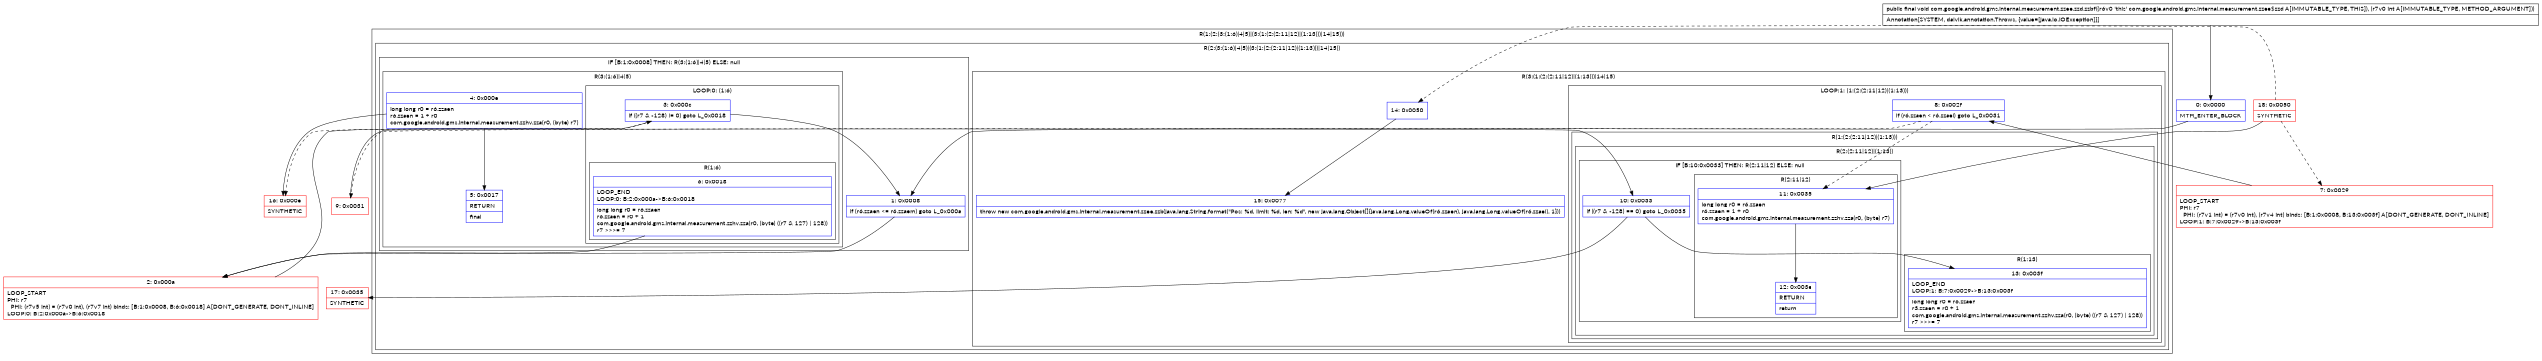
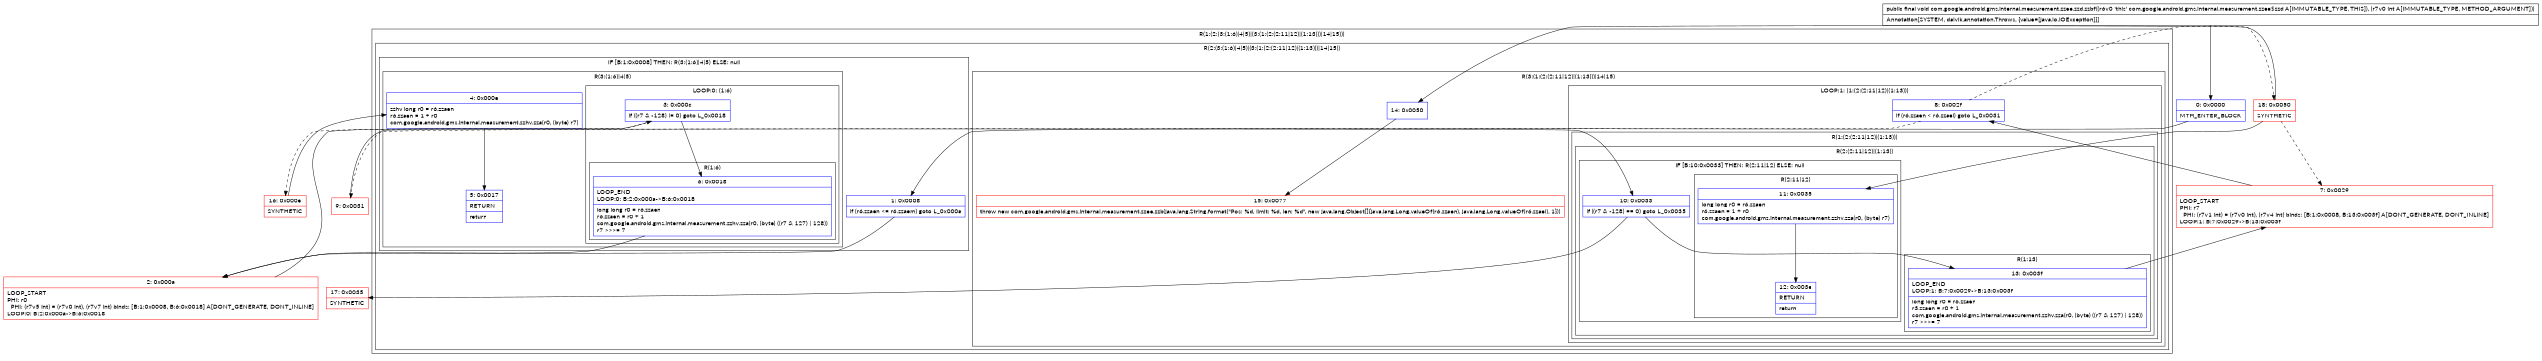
(1867, 26) -> (1867, 26)
(422, 109) -> (422, 109)
(817, 125) -> (691, 147)
(315, 128) -> (313, 136)
(1880, 154) -> (2140, 35)
(1270, 206) -> (1270, 206)
(476, 217) -> (478, 217)
none -> (2193, 249)
(18, 300) -> (18, 300)
